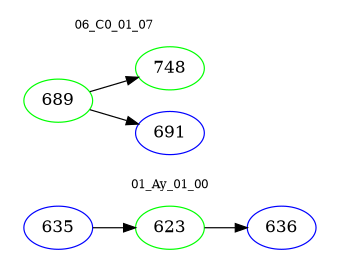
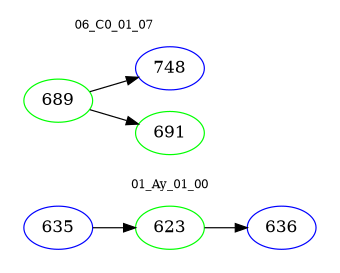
(170, 68) -> (170, 68)
(170, 133) -> (170, 133)
